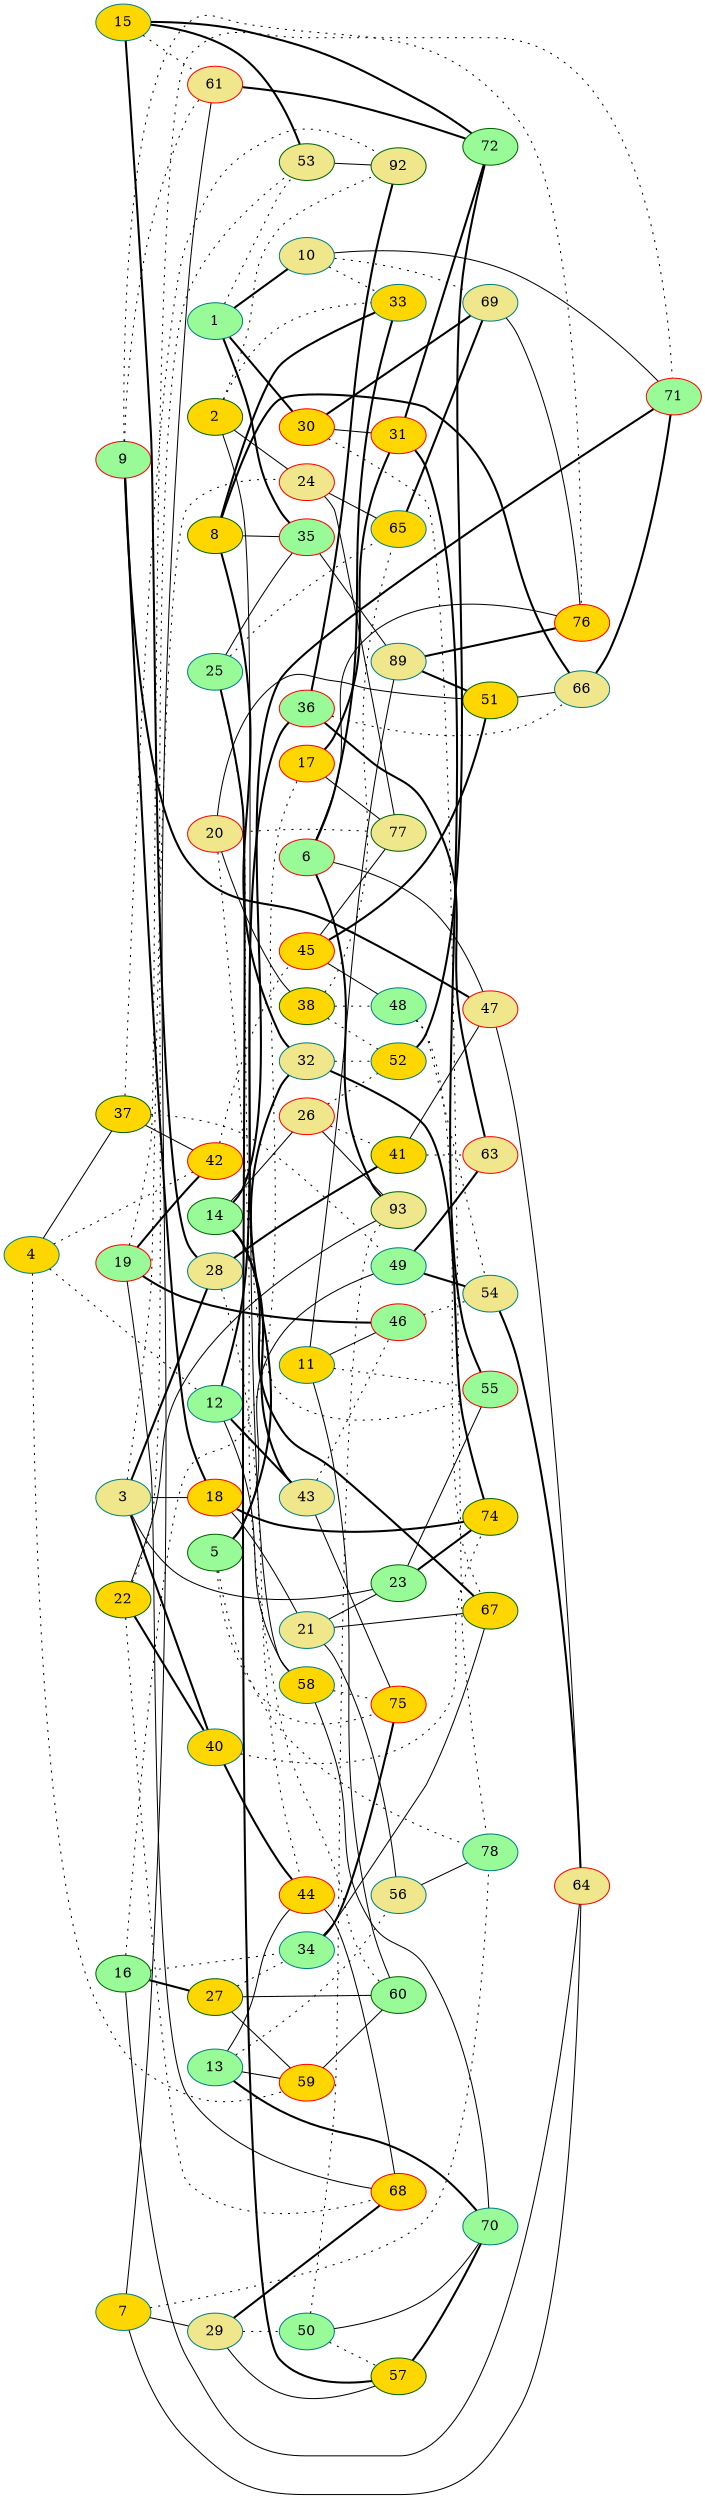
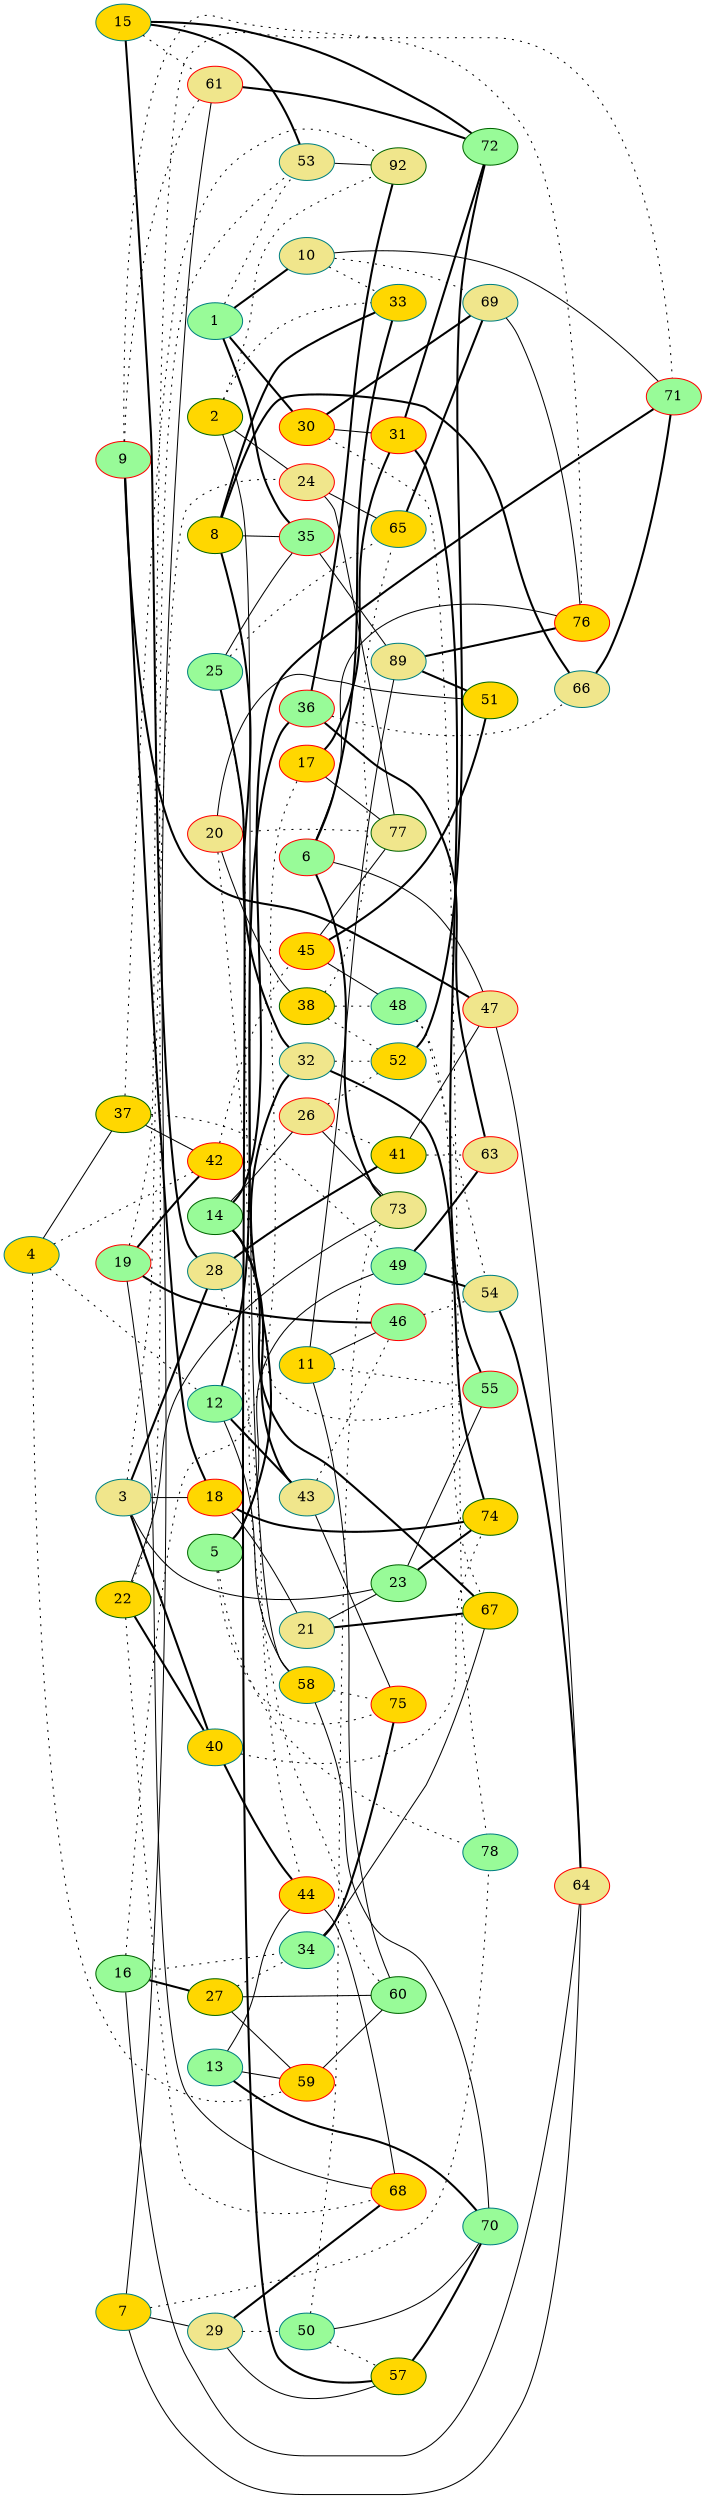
(307, 162) -> (307, 162)
(536, 695) -> none
(399, 1210) -> (399, 1210)
(399, 1620) -> (399, 1620)
(399, 1895) -> none
